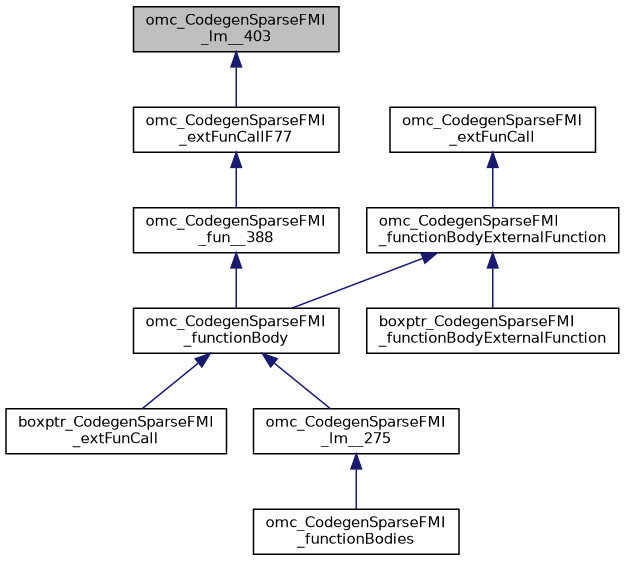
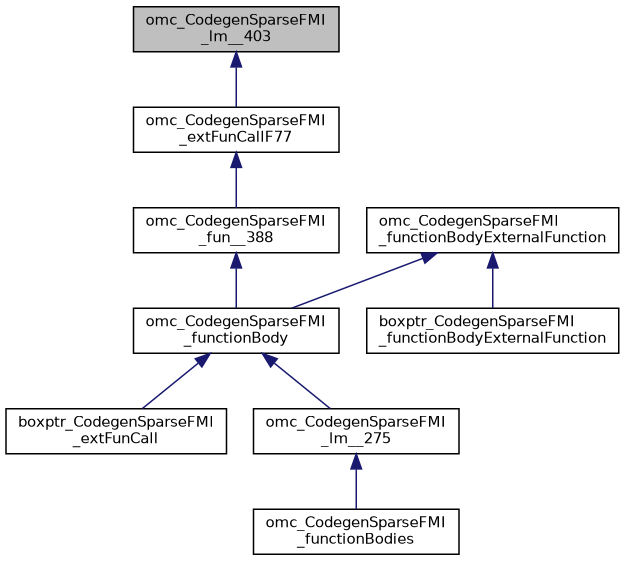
(493, 130) -> none
